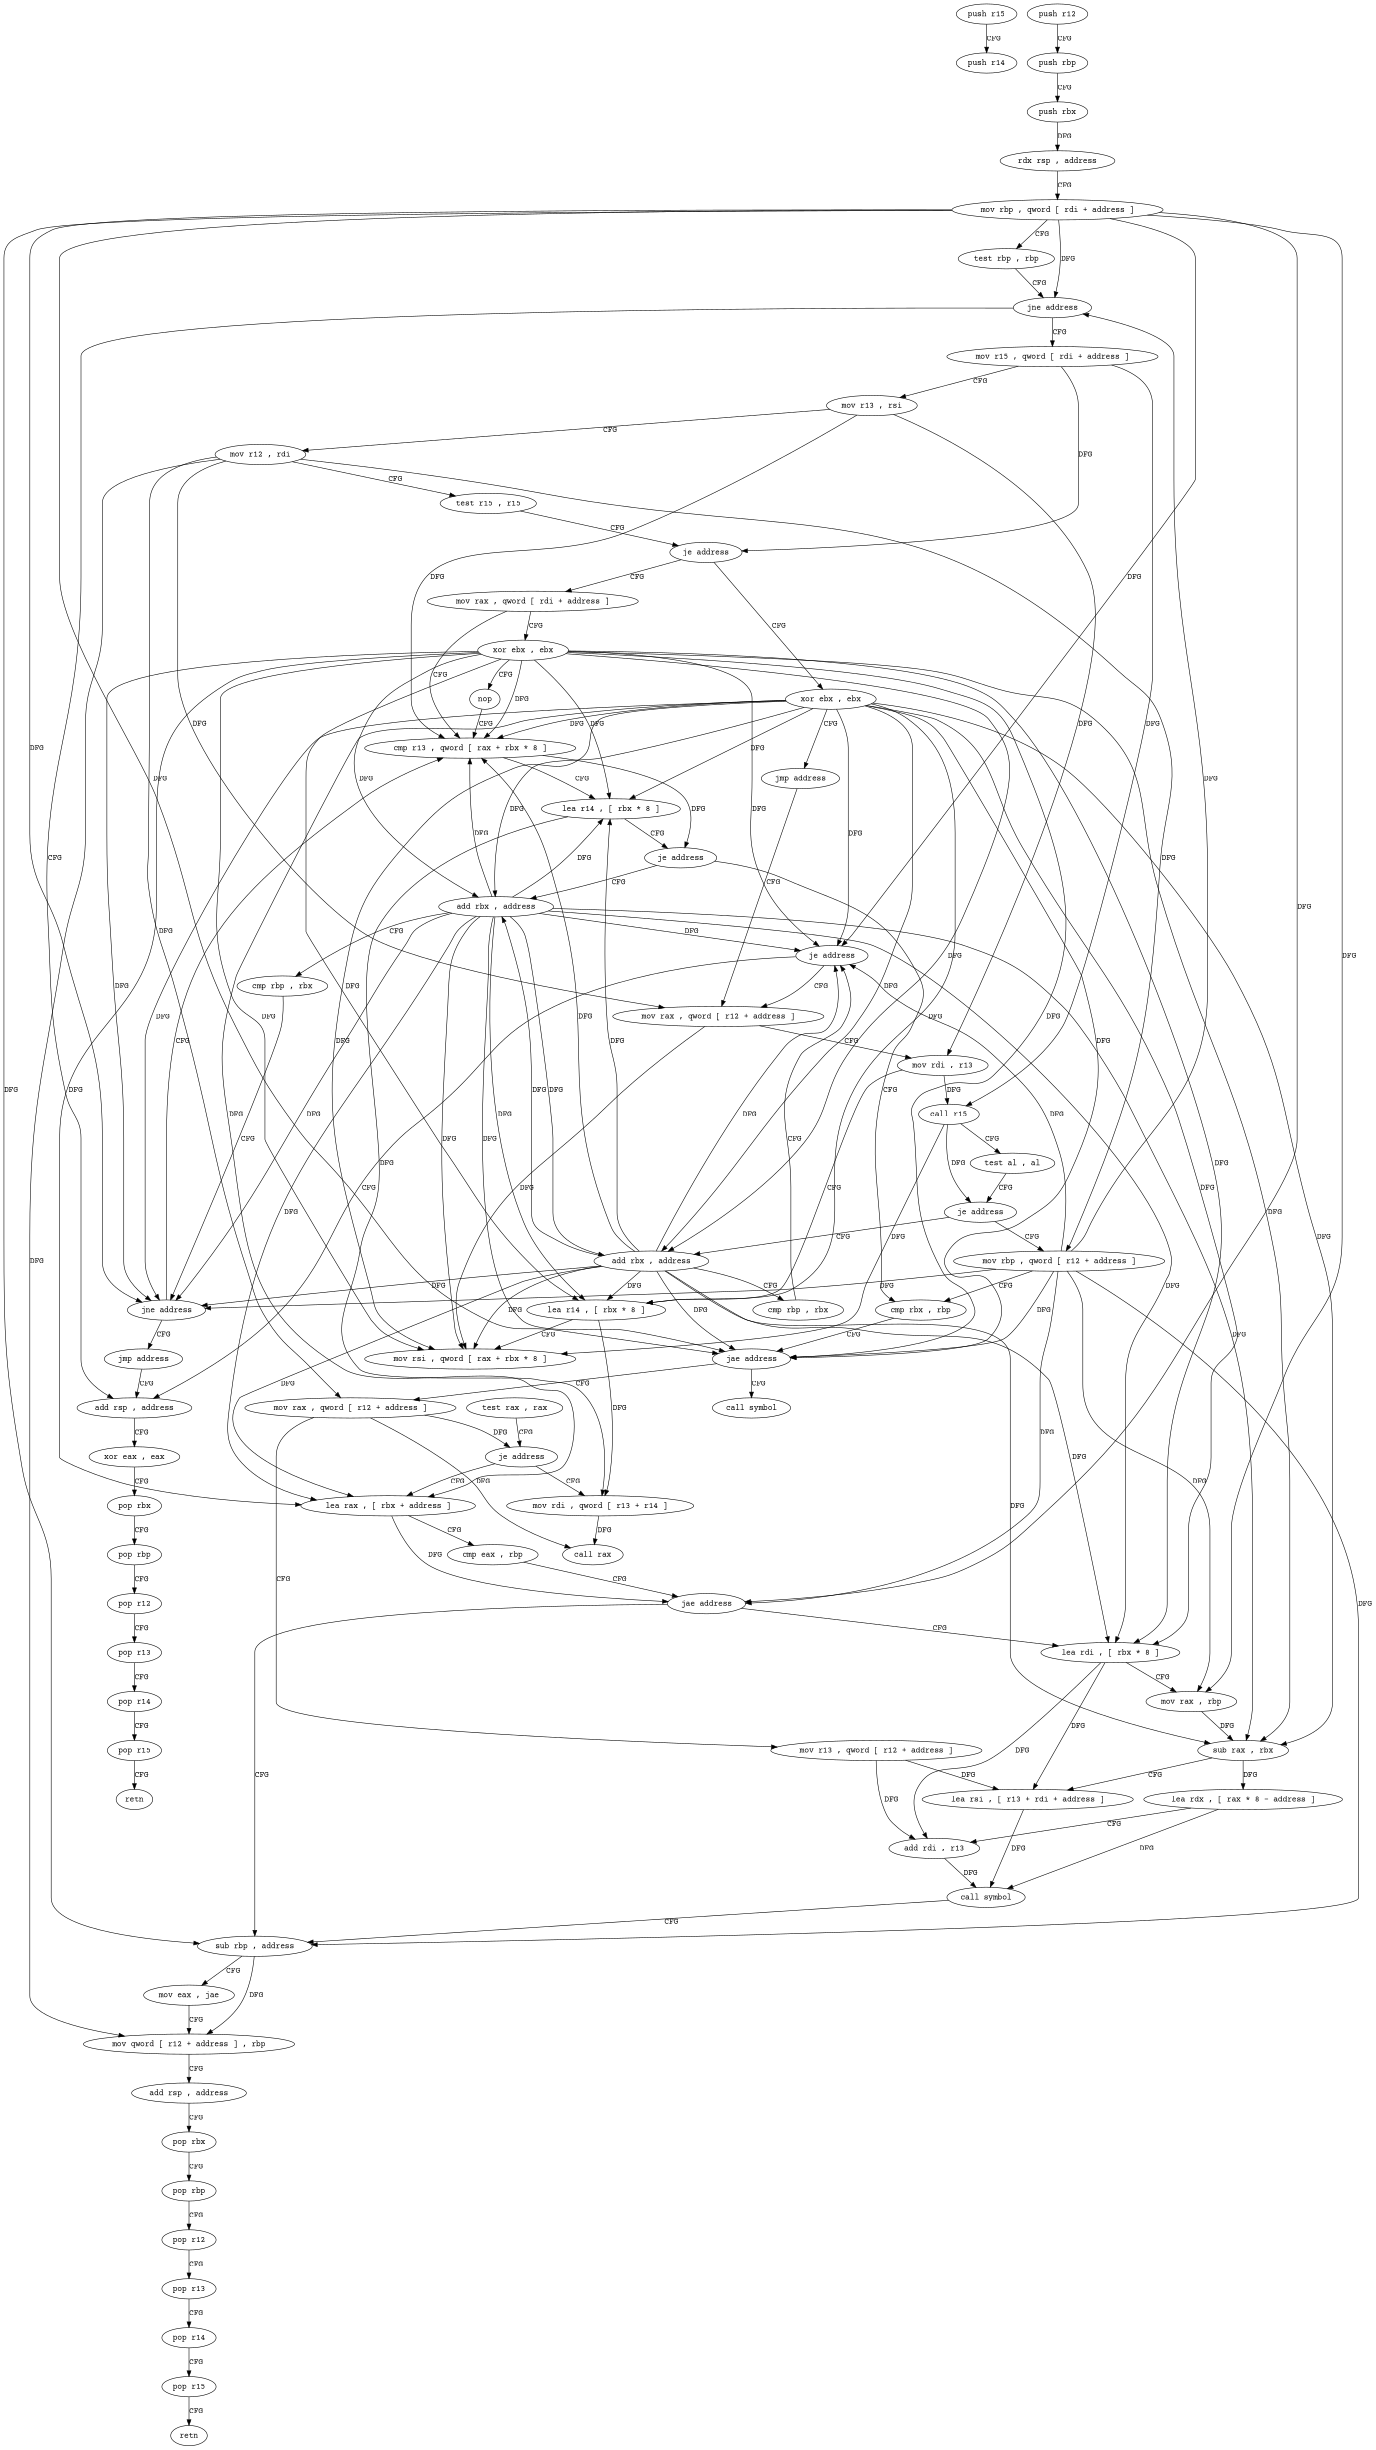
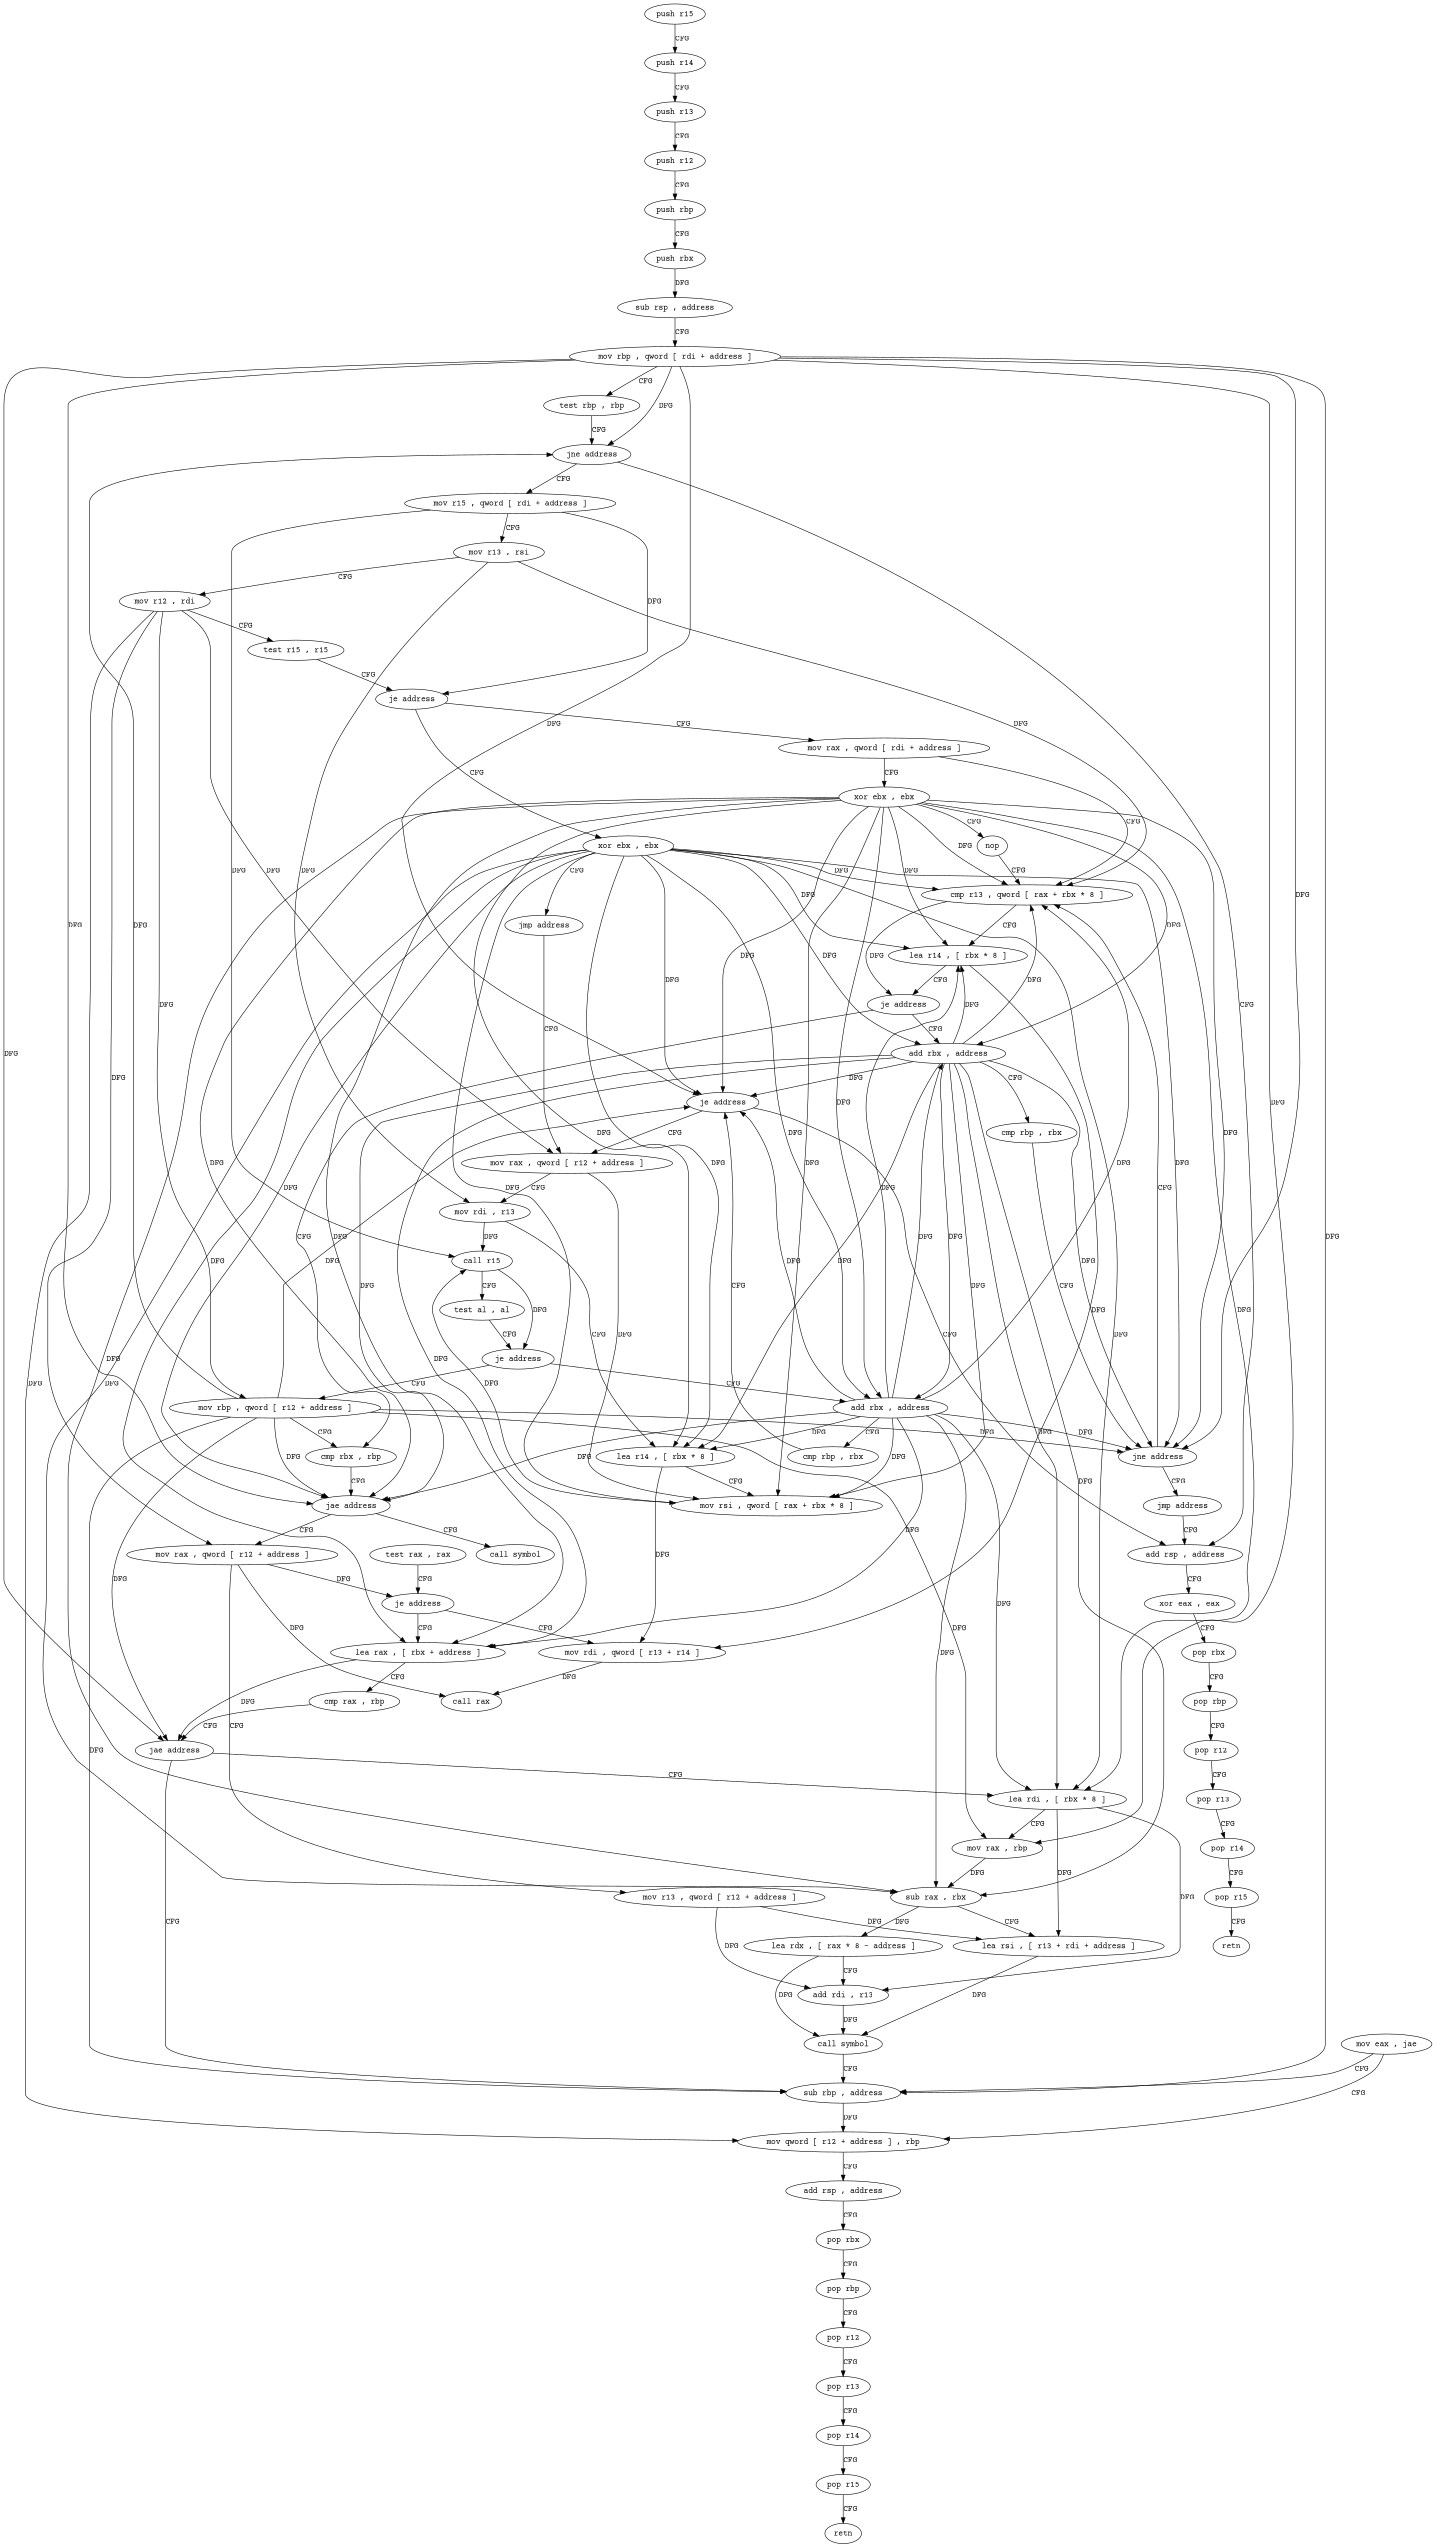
none -> (675, 112)
(1058, 161) -> (675, 308)
(805, 1332) -> (504, 1439)
(493, 1555) -> (354, 1702)
(224, 1969) -> (1213, 2083)
